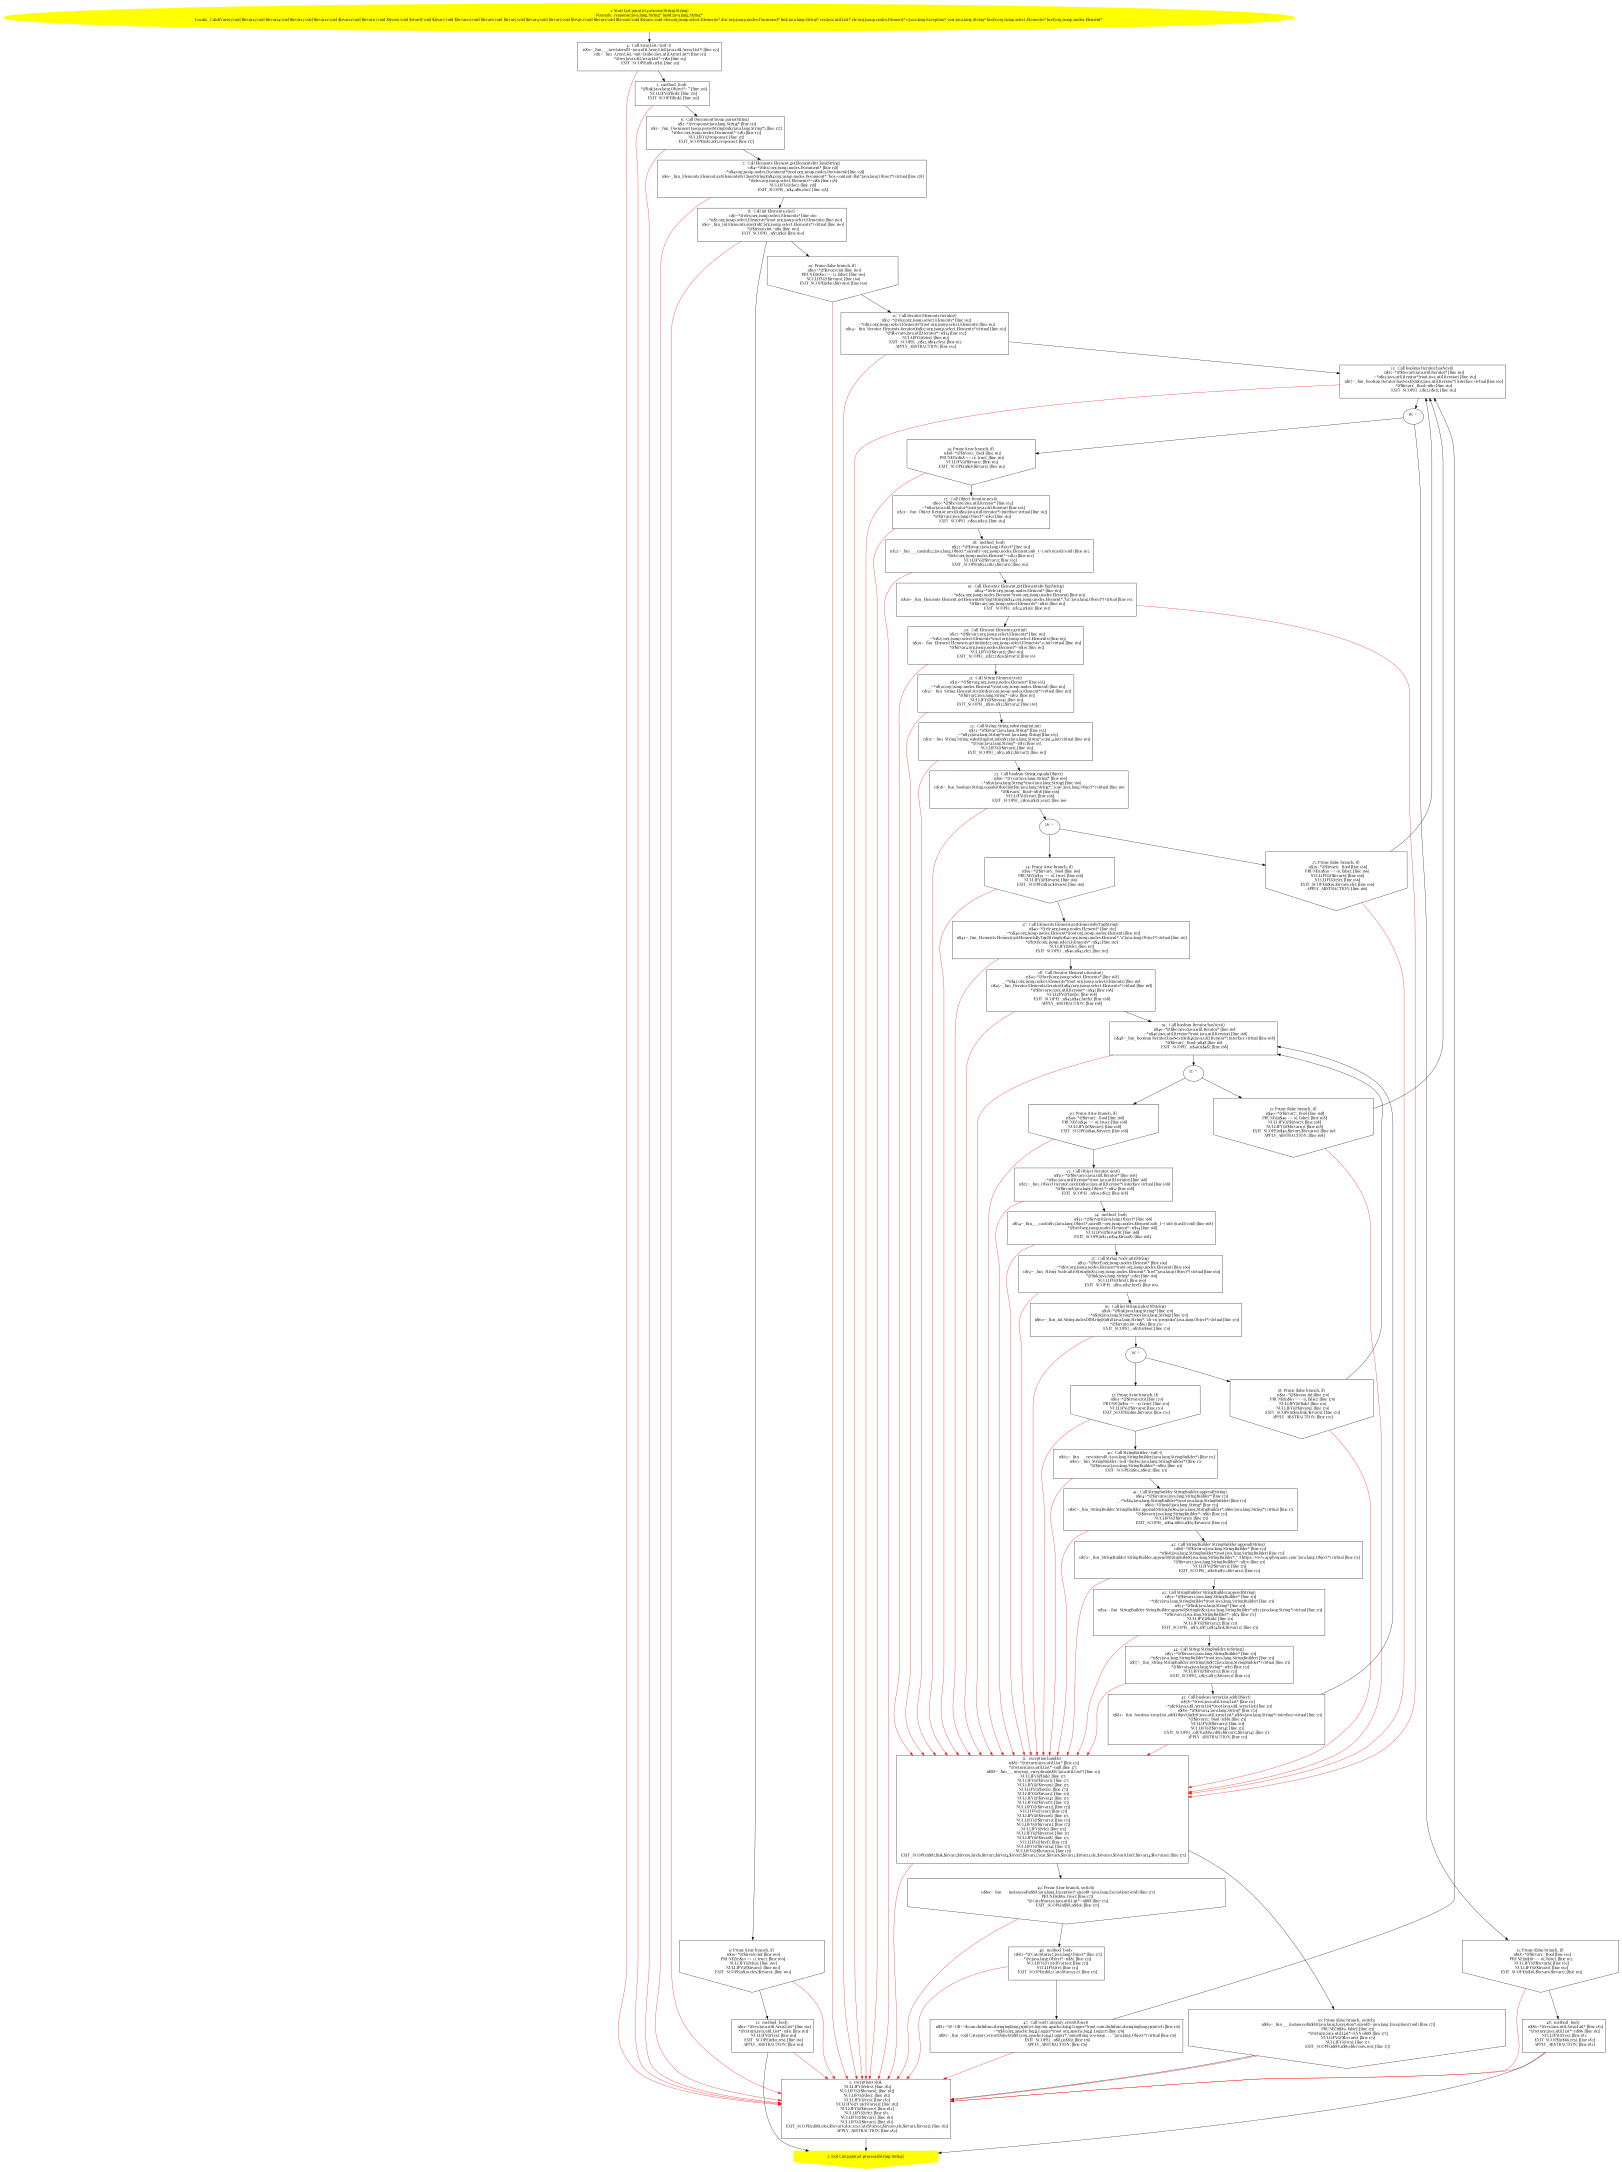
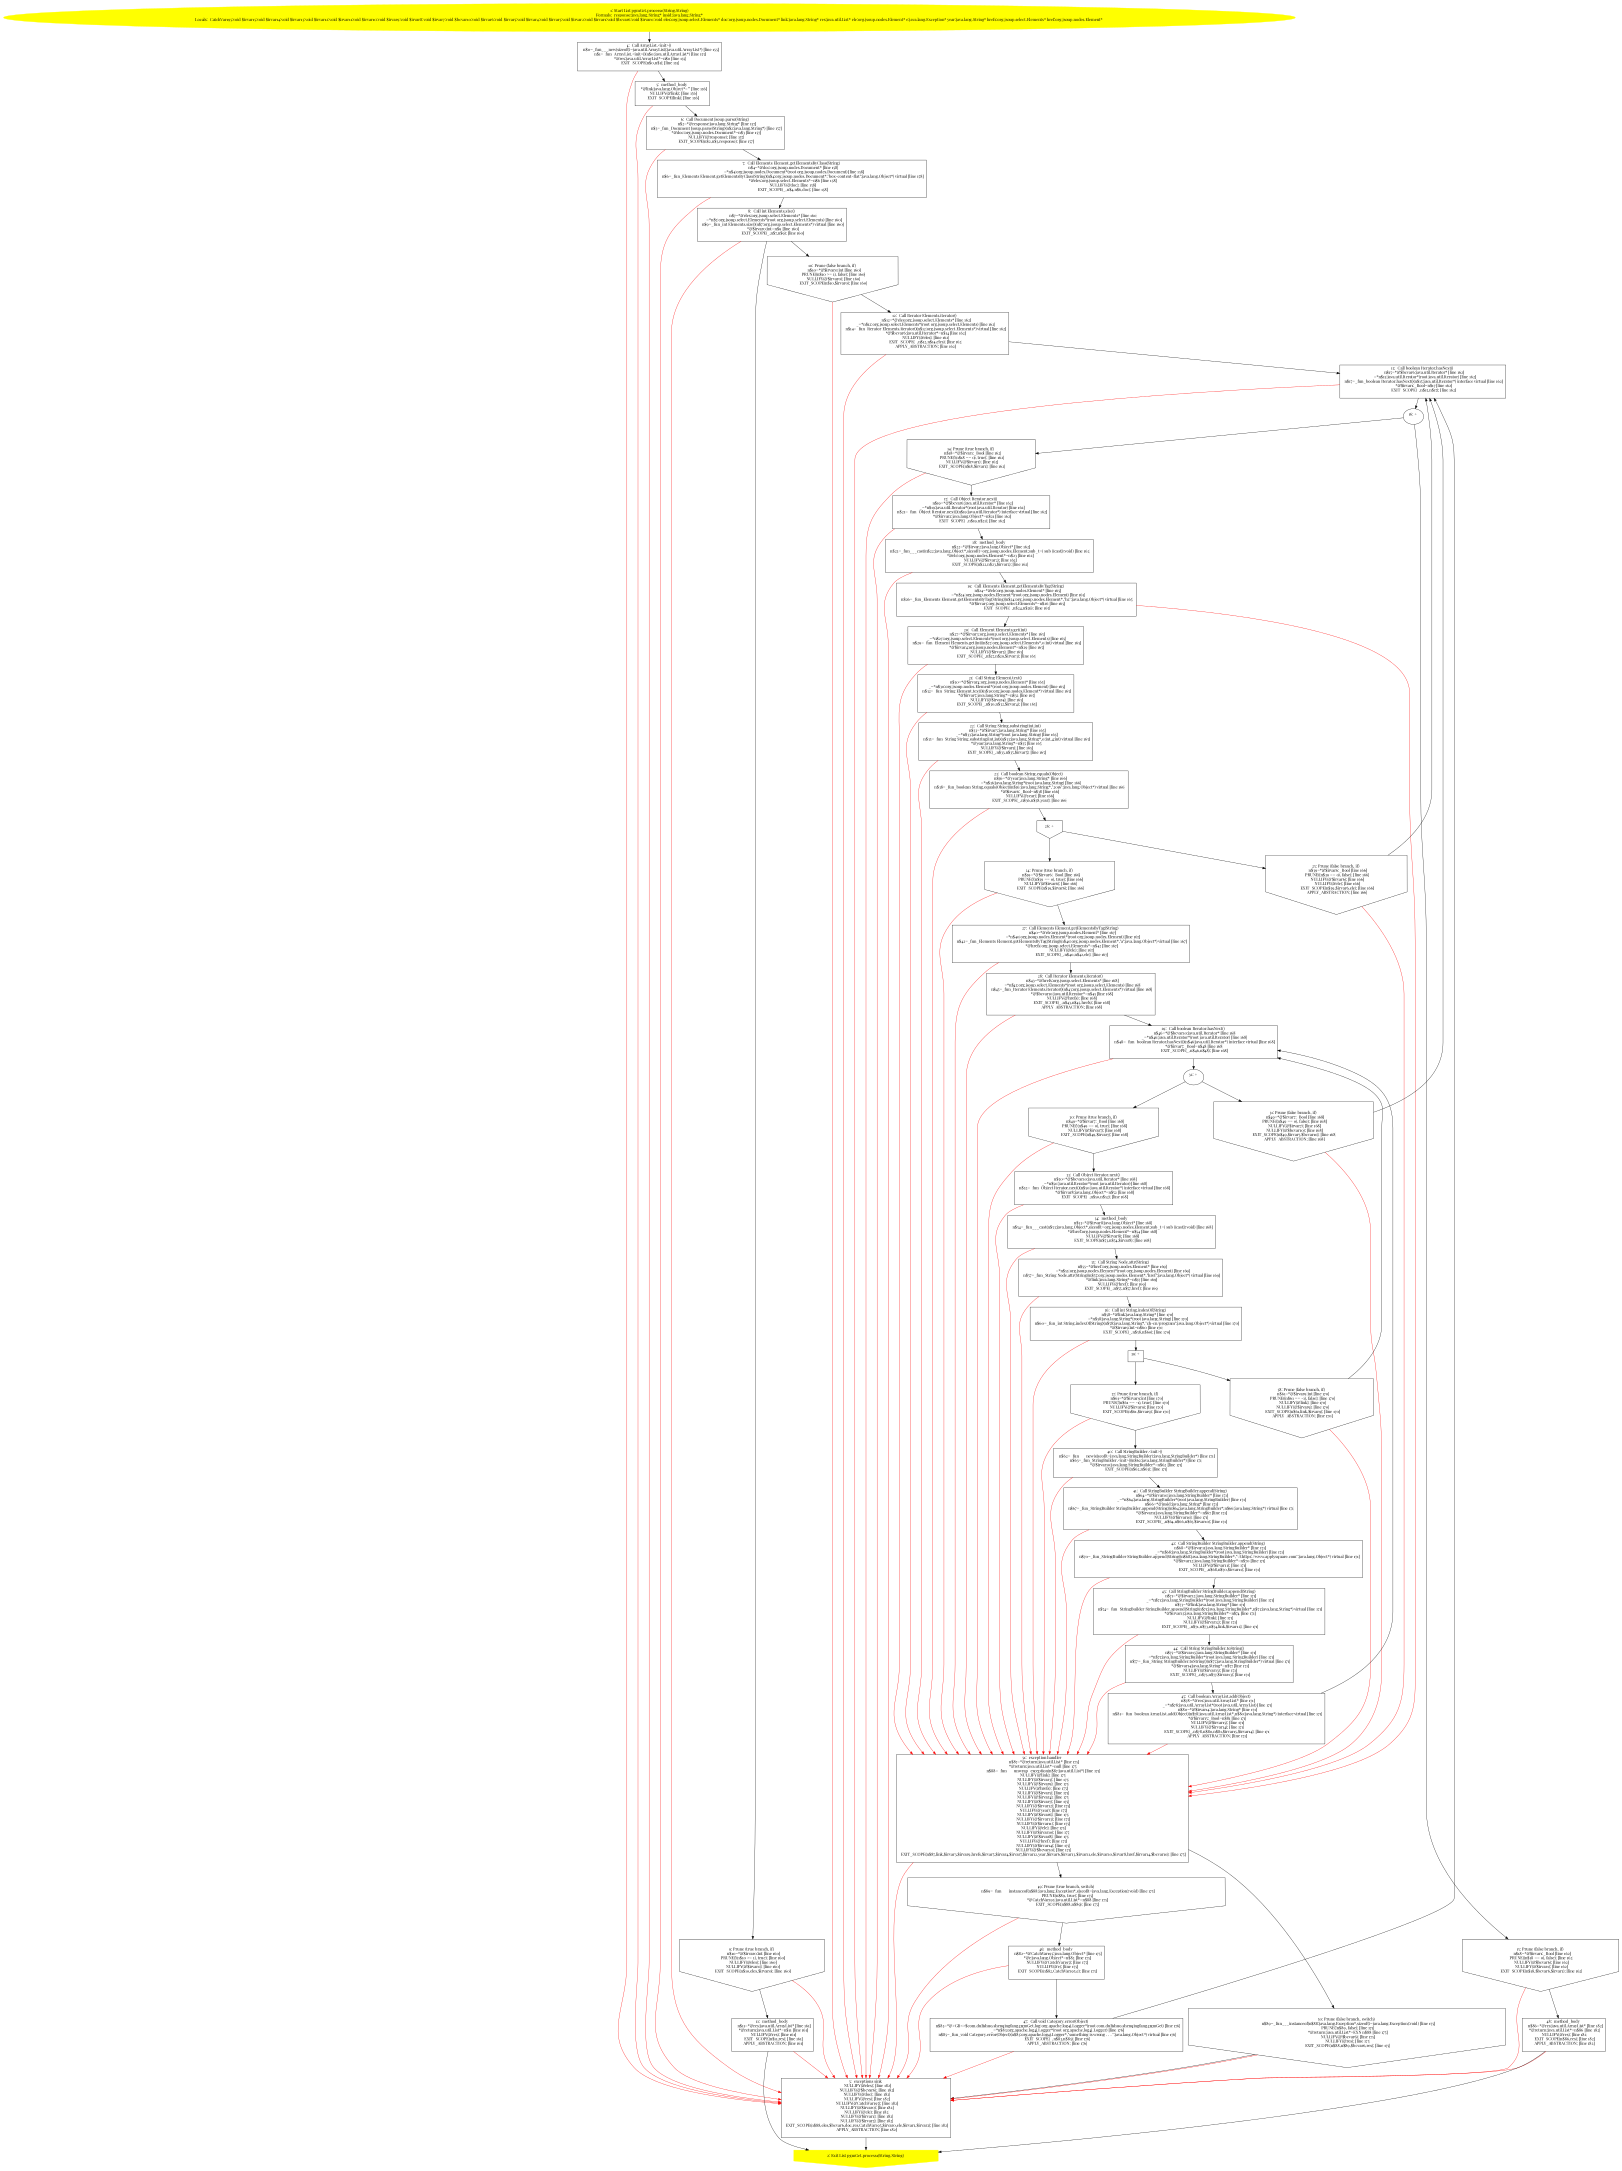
(1050, 827) -> (1050, 829)
(1136, 1355) -> (1136, 1356)
